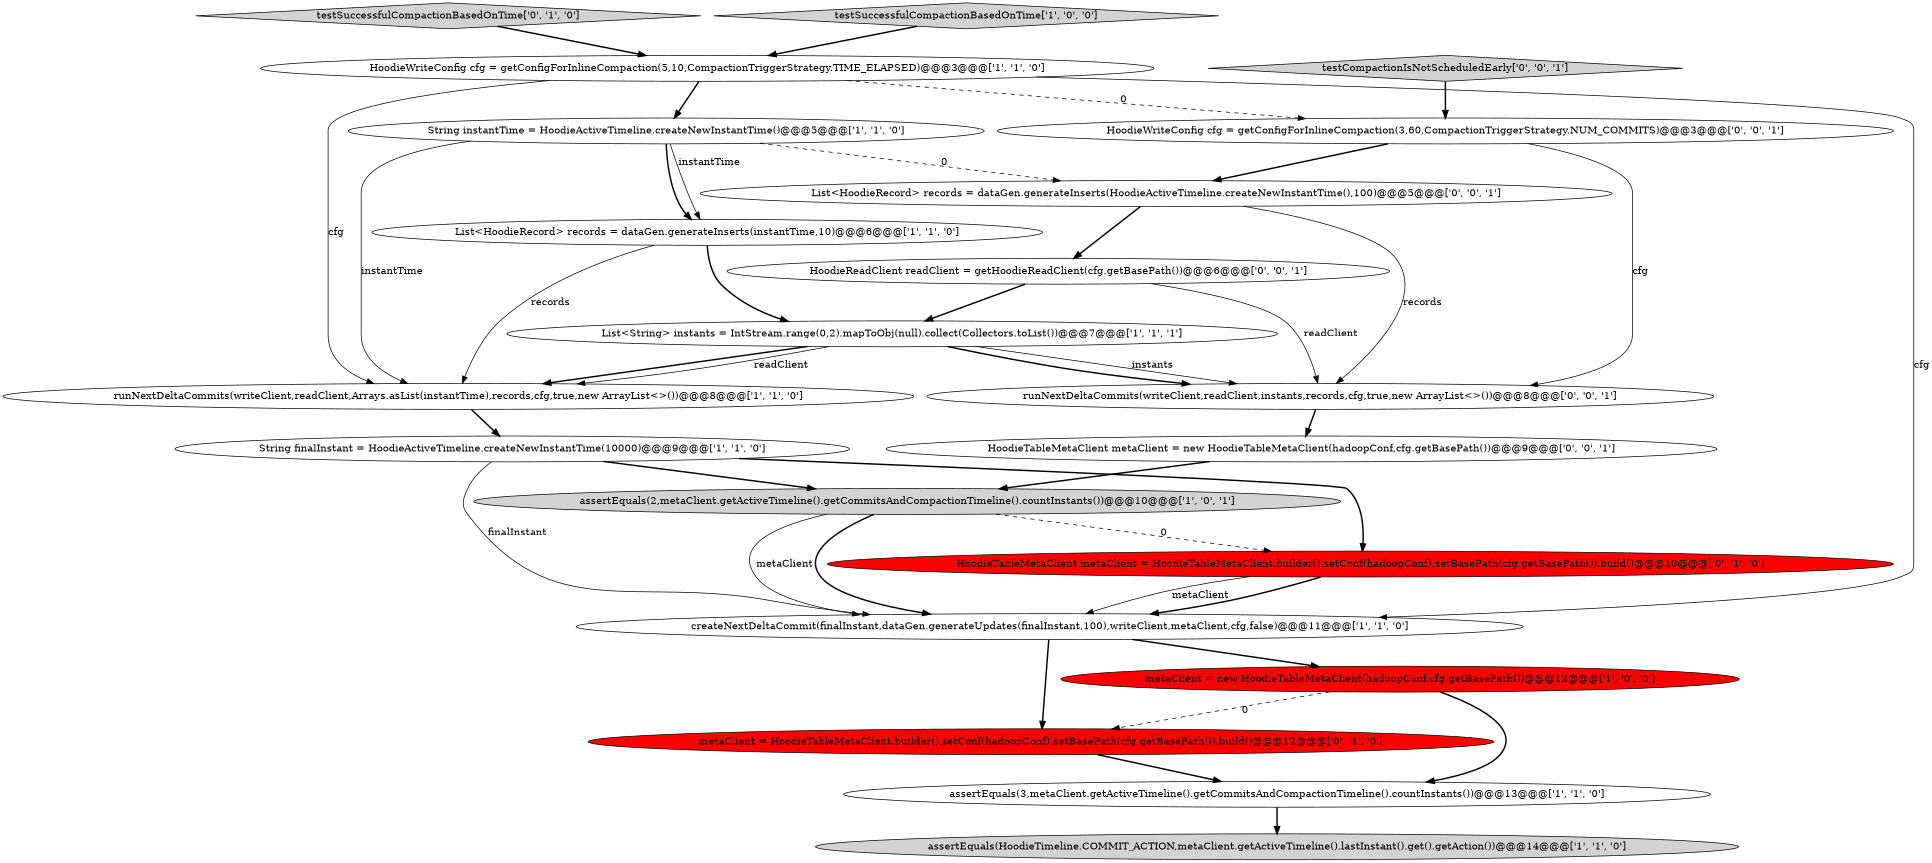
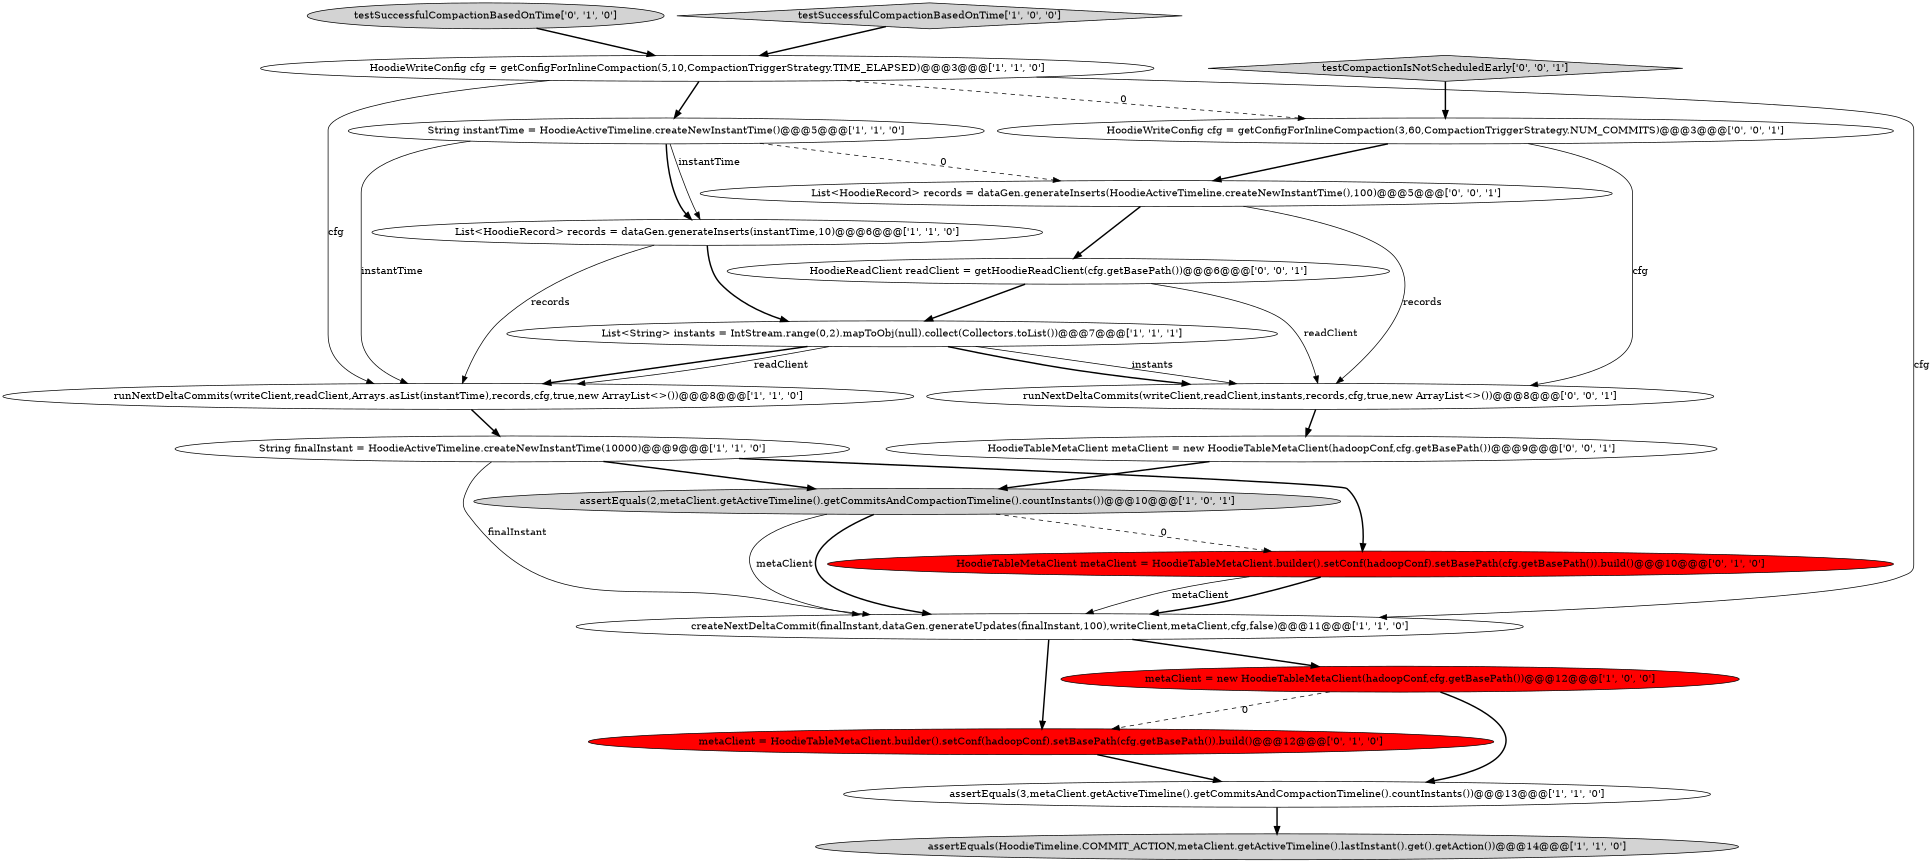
(448, 16) -> (486, 16)
